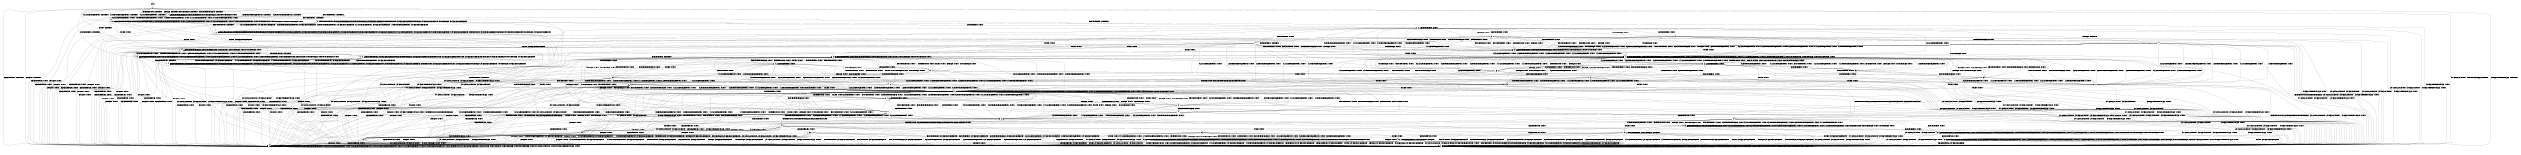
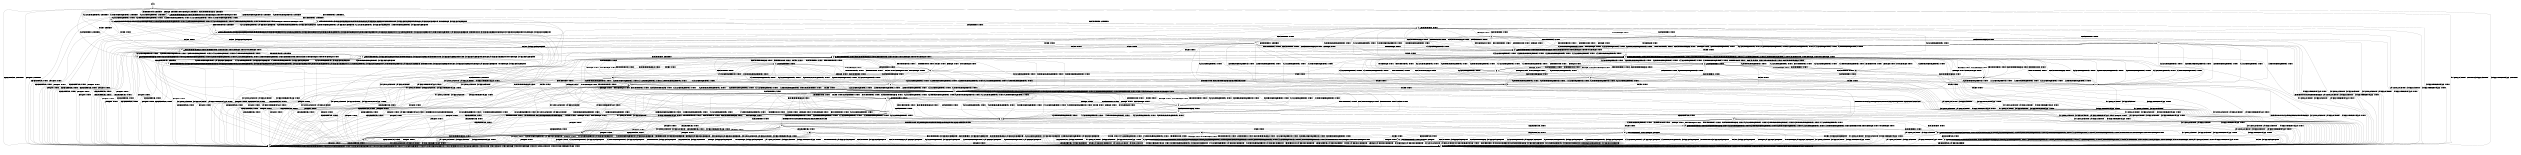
(2090, 37) -> (2090, 37)
(1870, 40) -> (1780, 68)
(663, 130) -> (708, 118)
